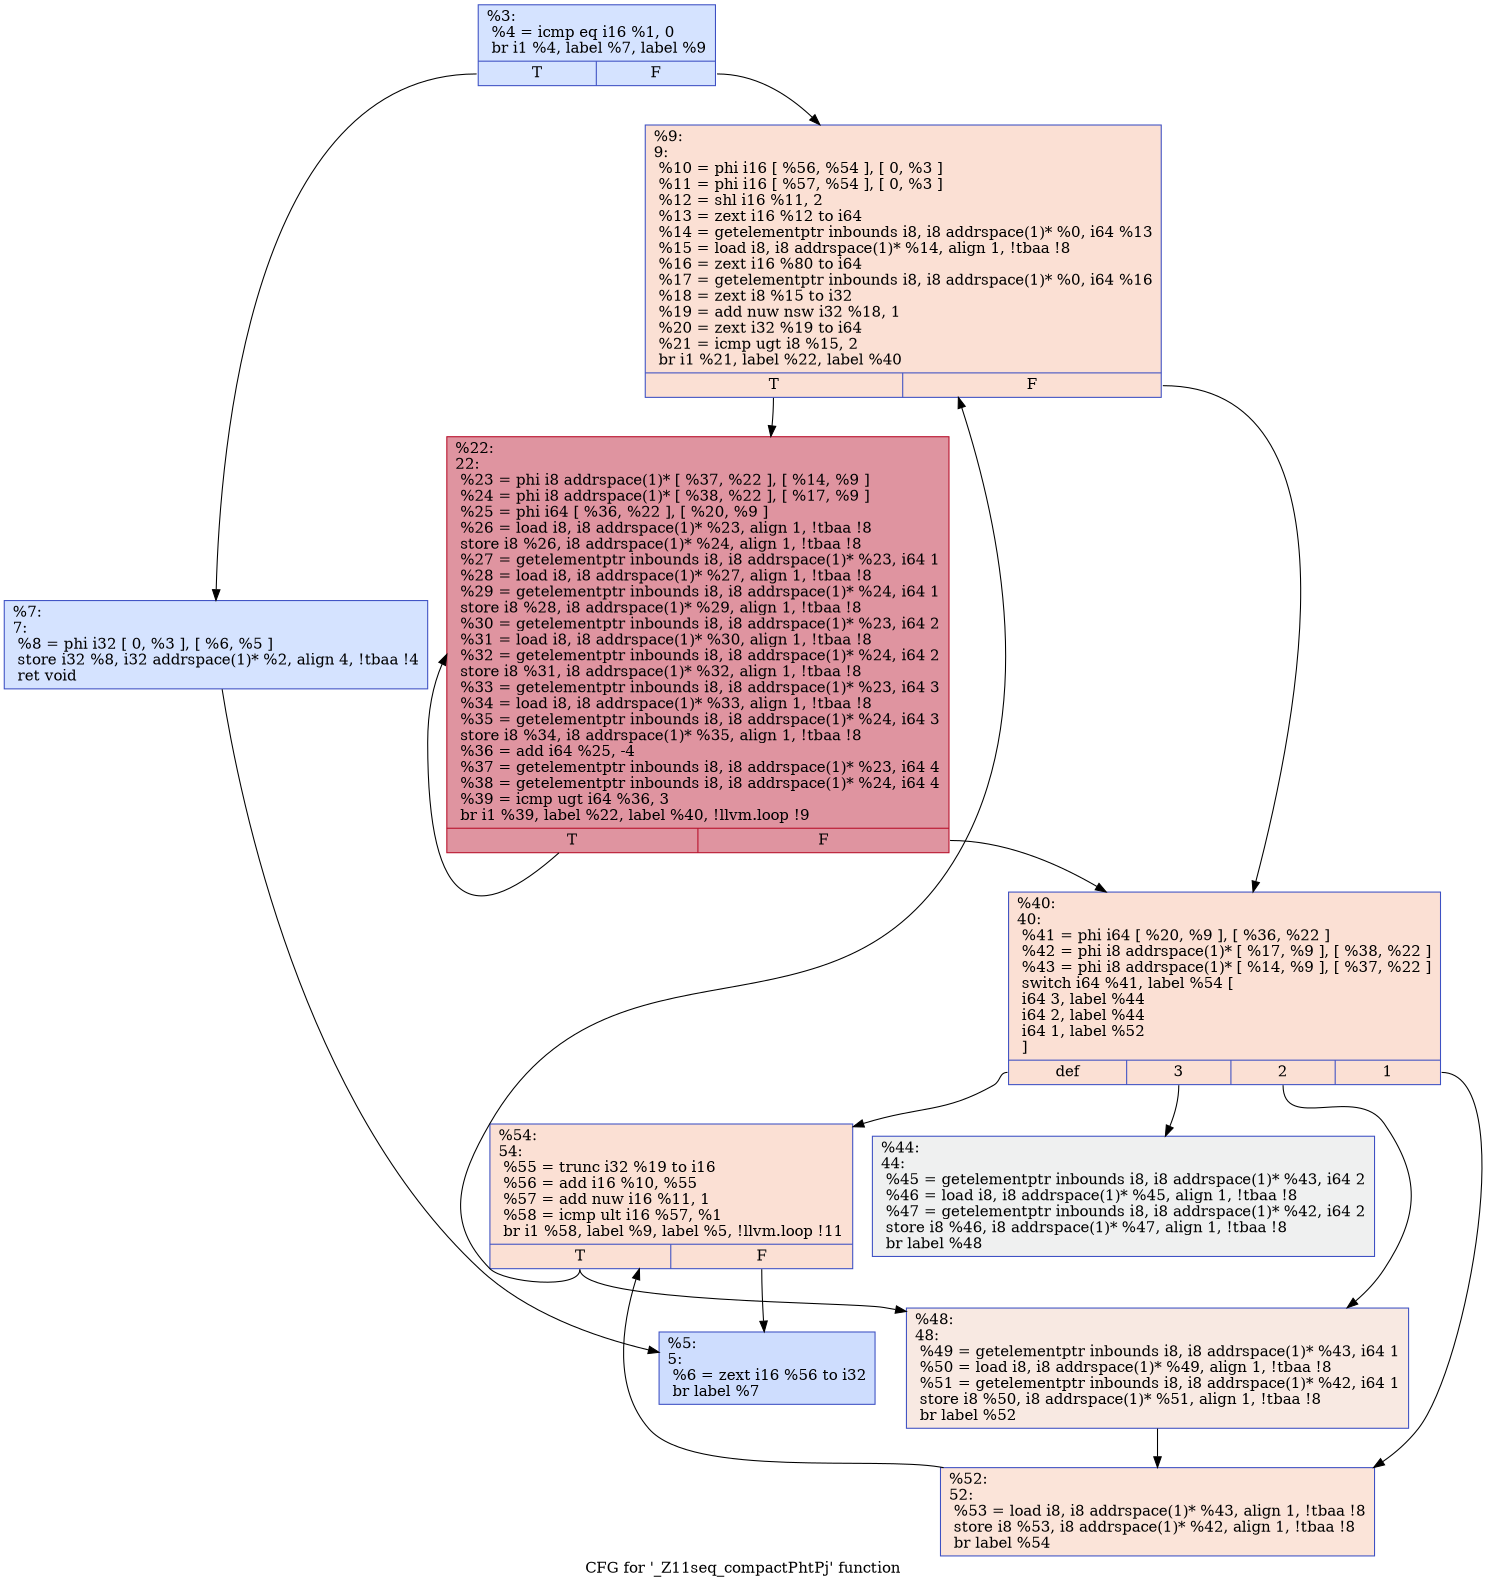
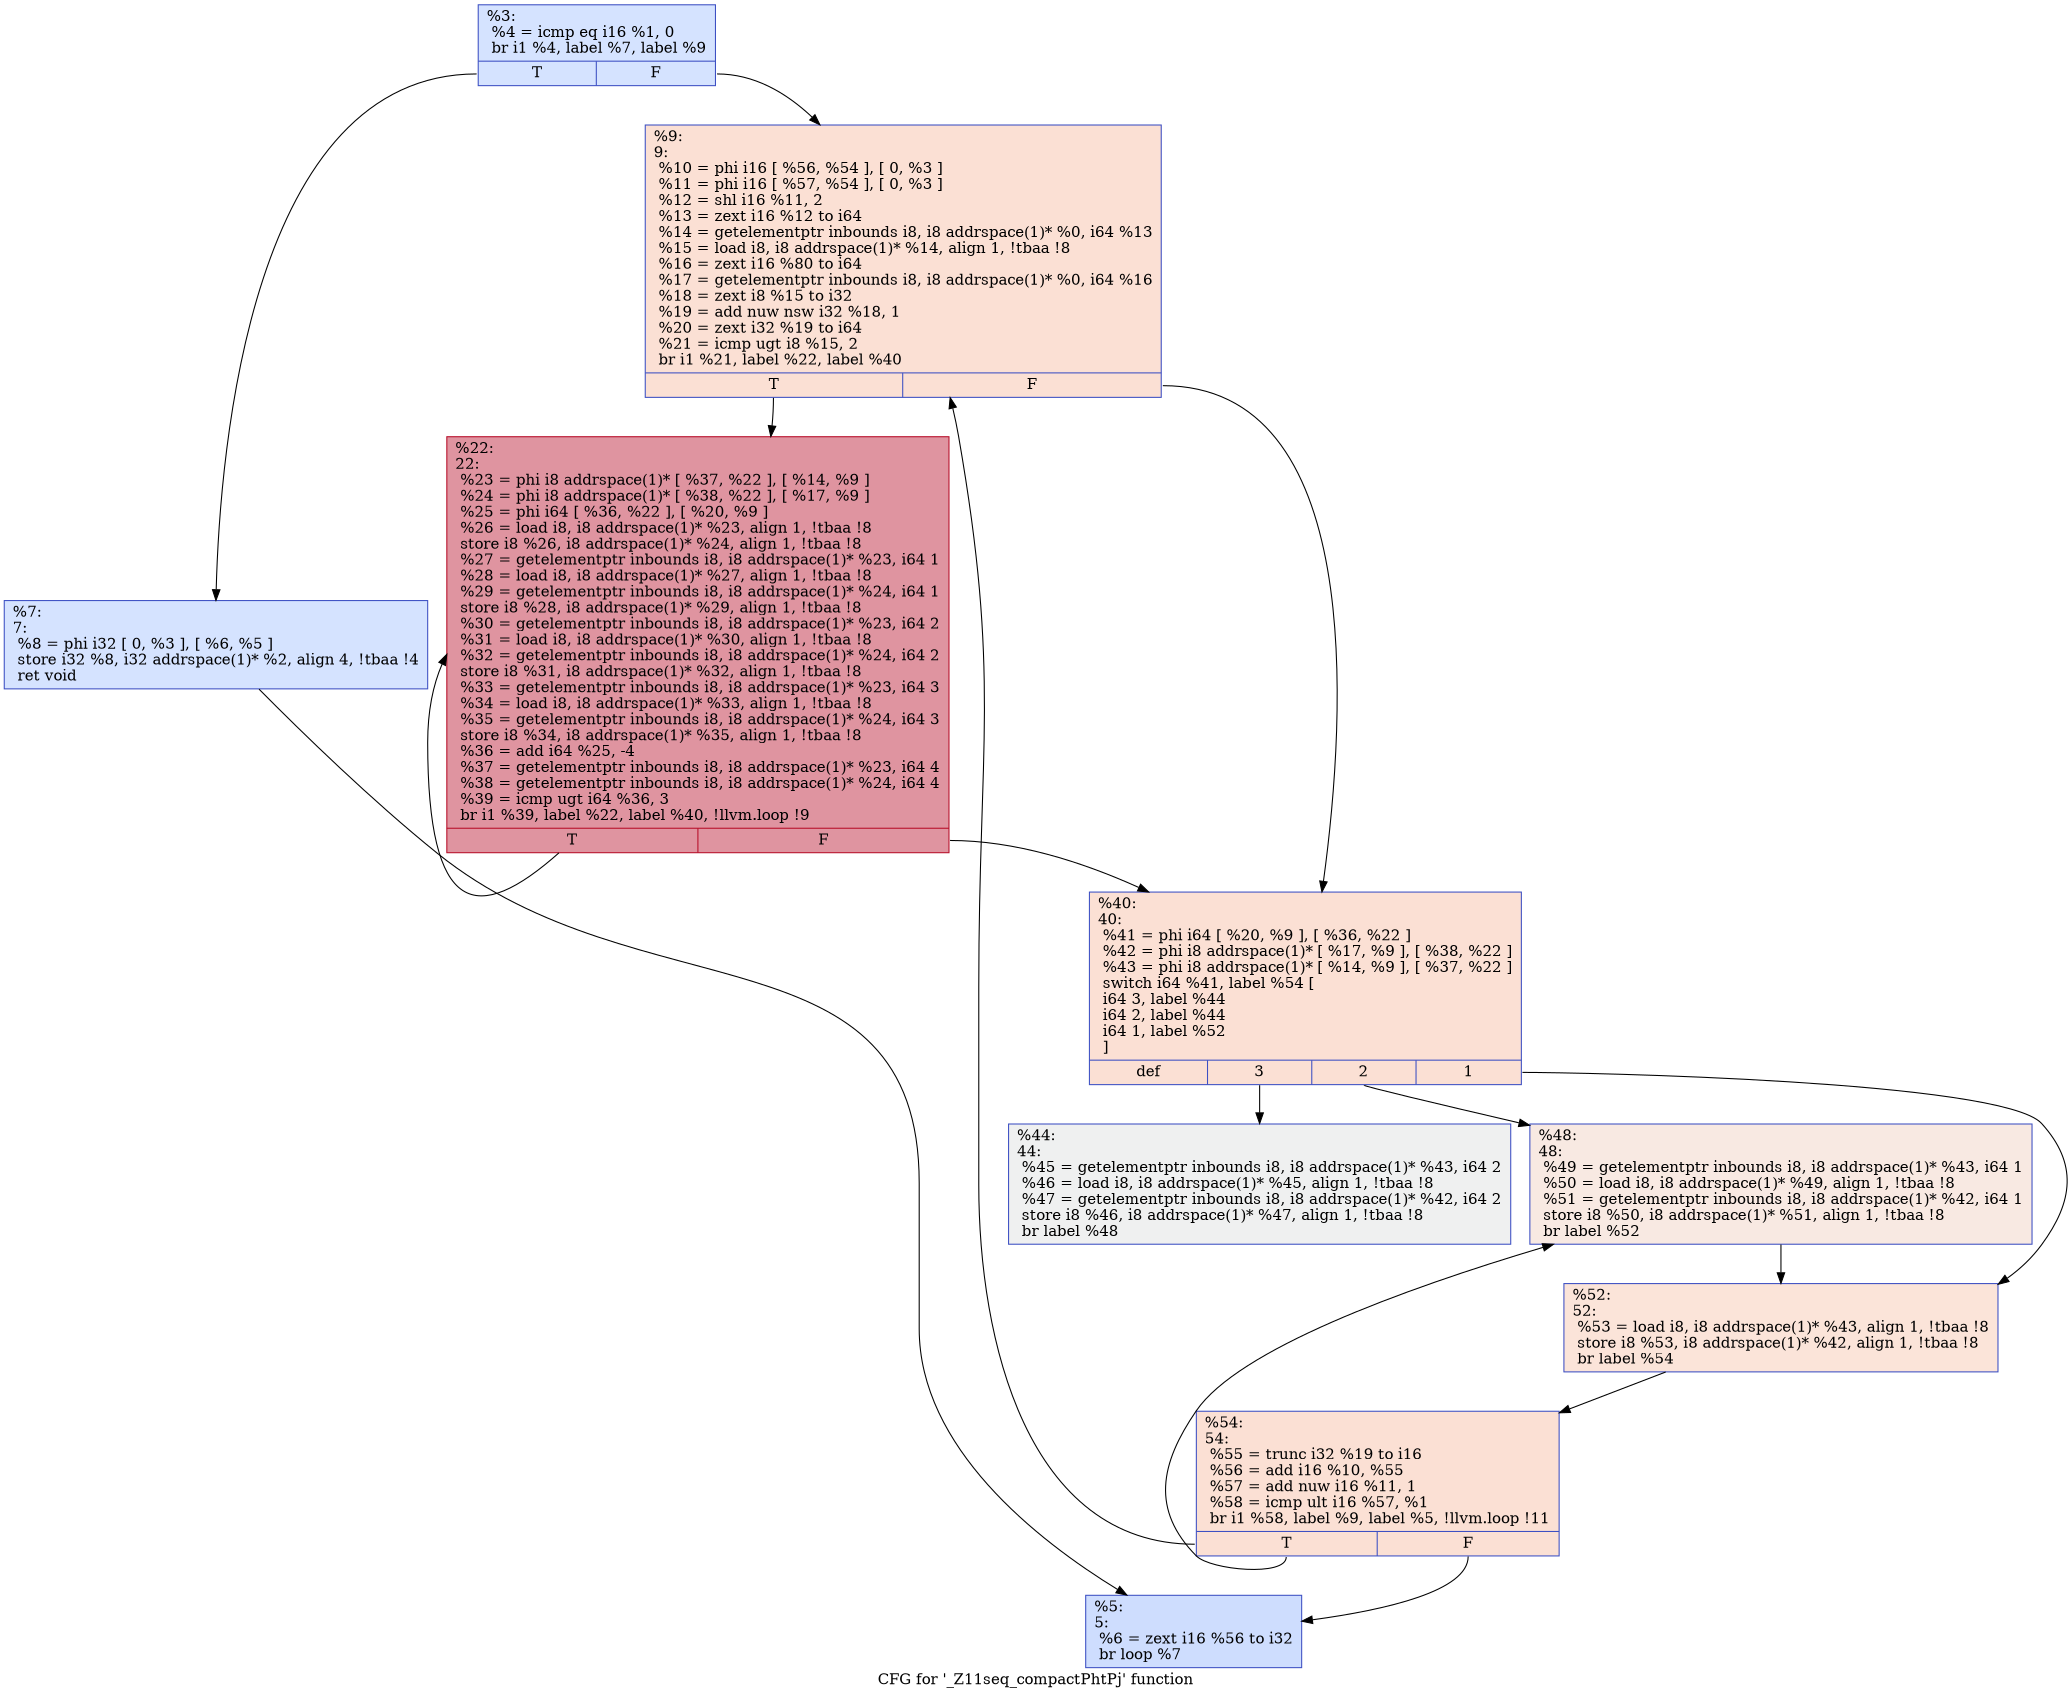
(940, 1106) -> none
(714, 1392) -> (1138, 1655)
